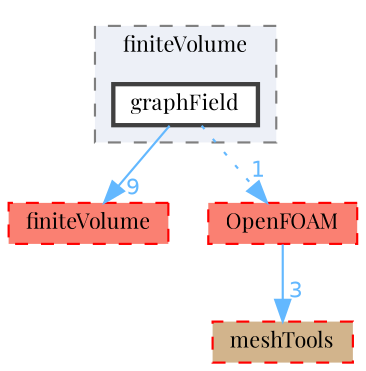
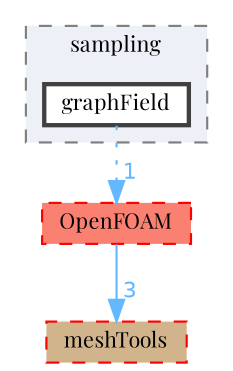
(186, 46) -> (117, 46)
(88, 223) -> none
